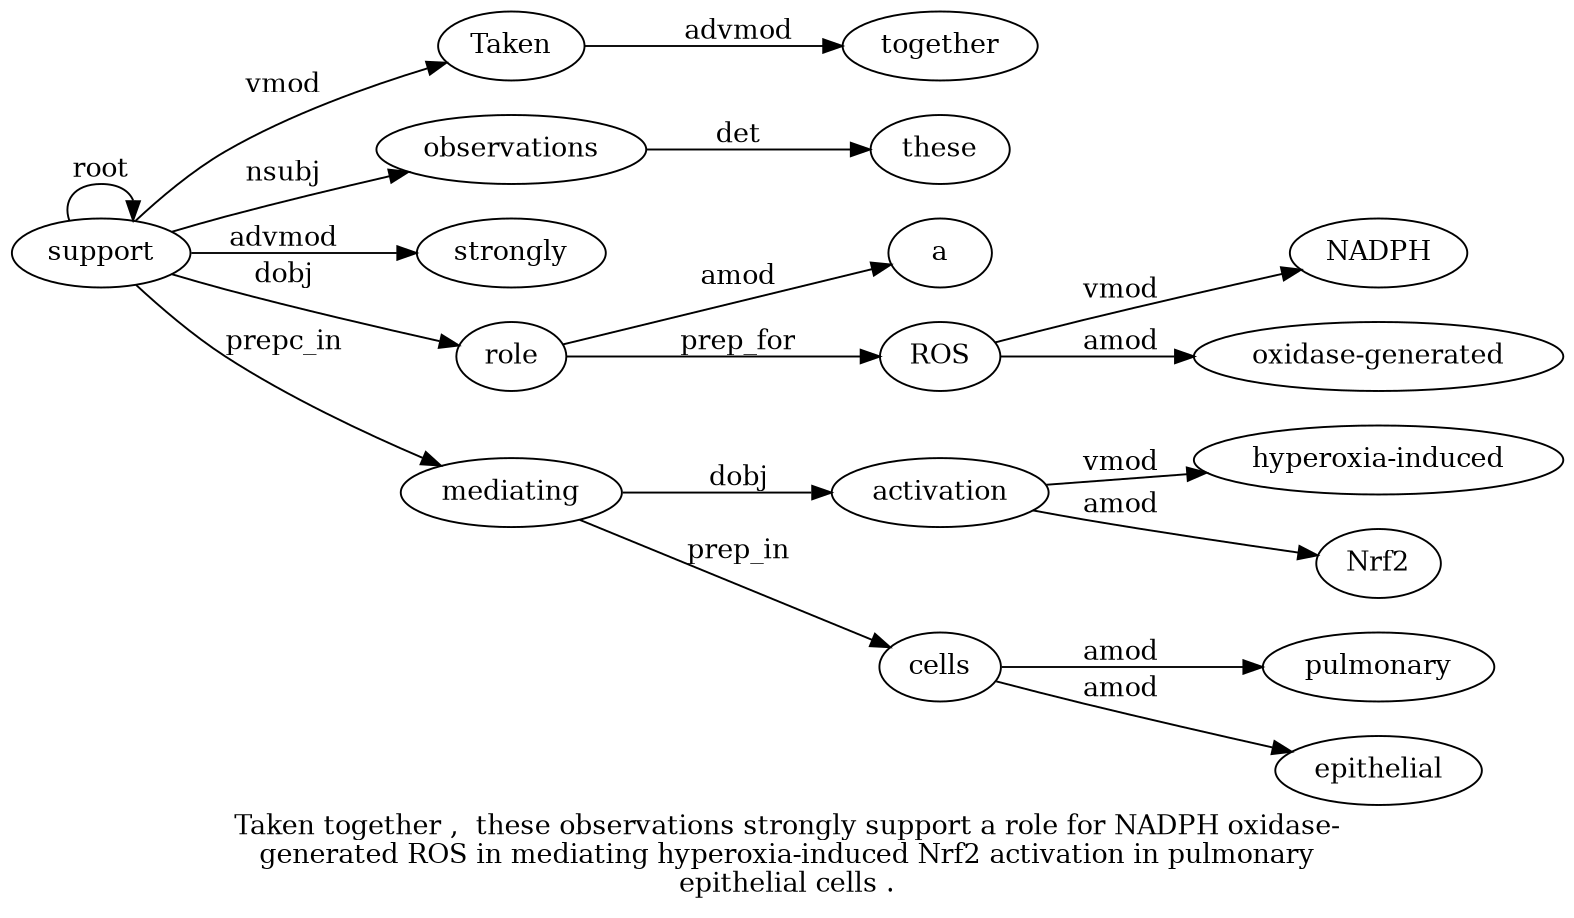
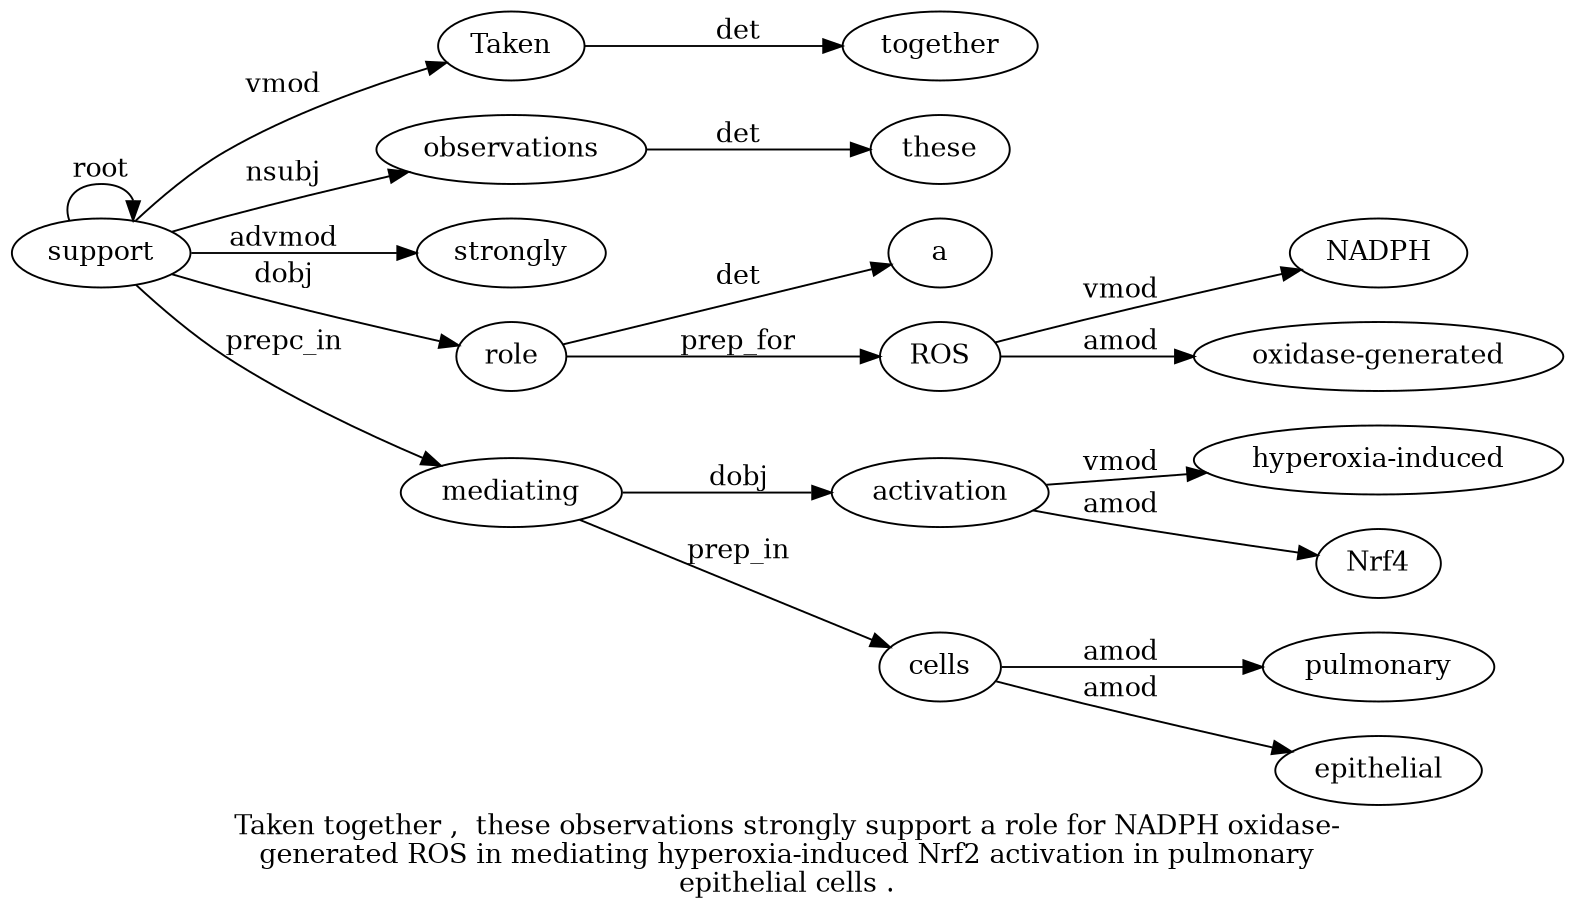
(739, 32) -> (739, 32)
(739, 277) -> (739, 277)
(1379, 564) -> (1379, 564)
